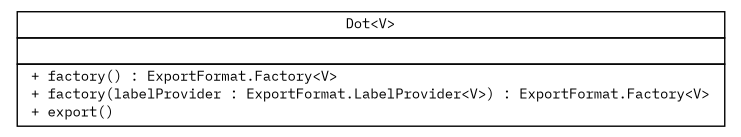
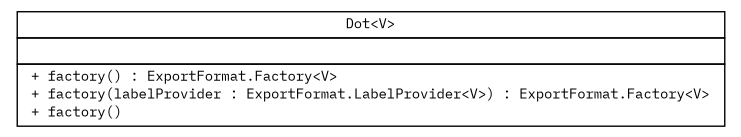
(73, 112) -> (77, 112)
